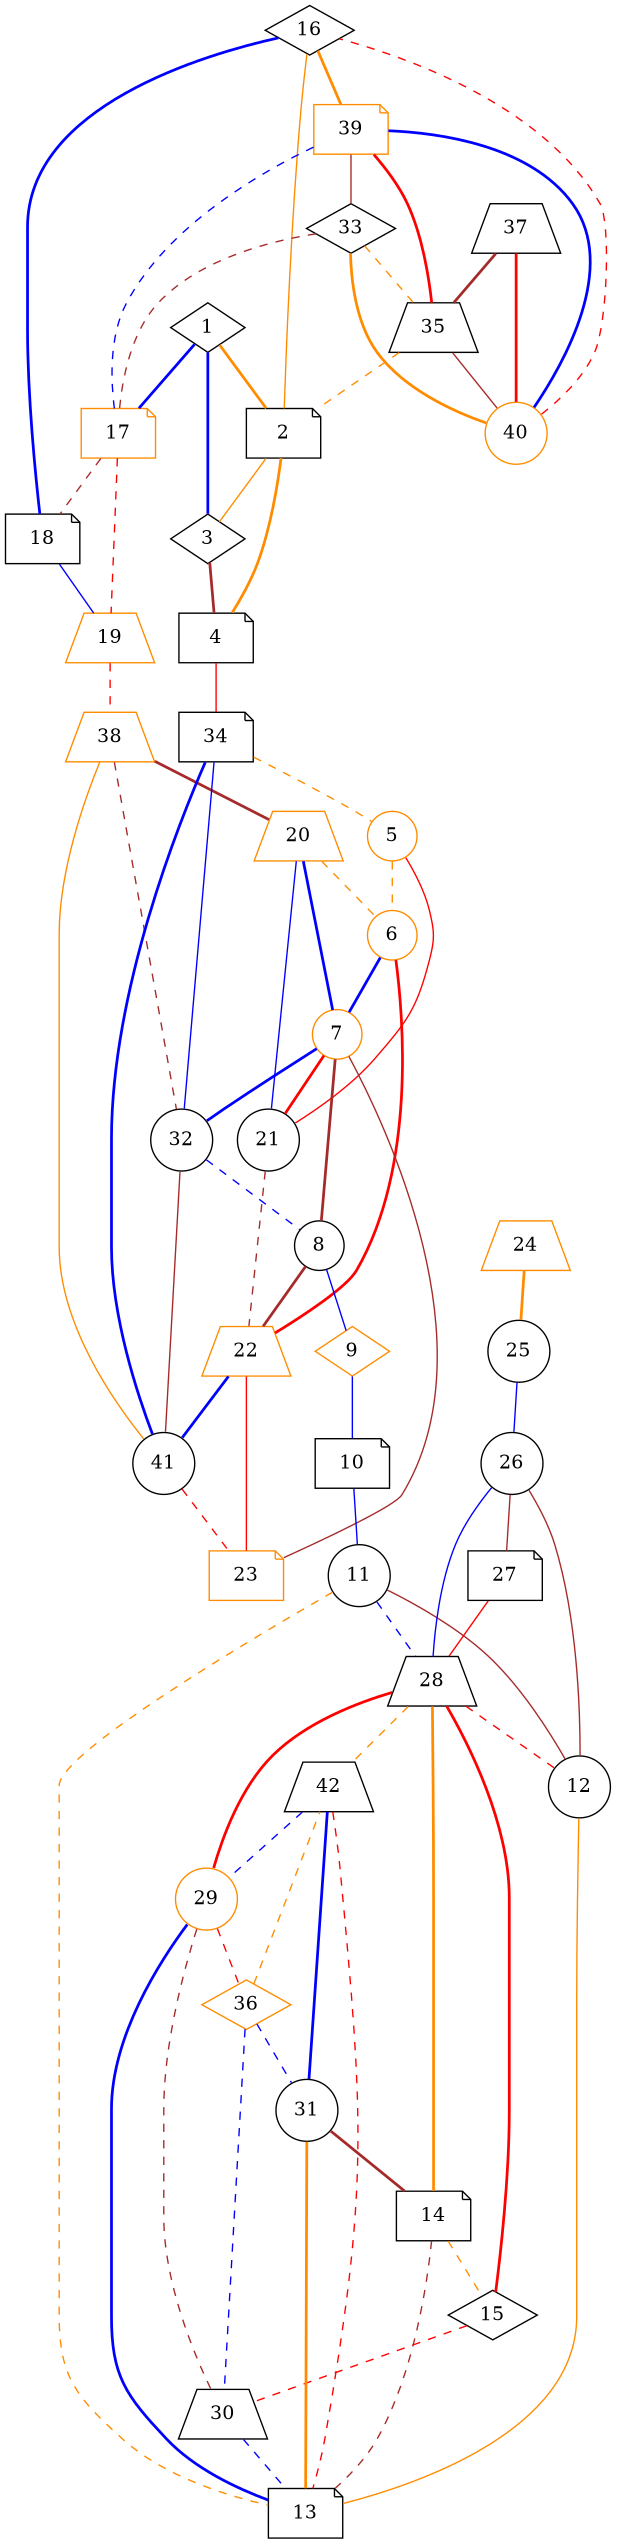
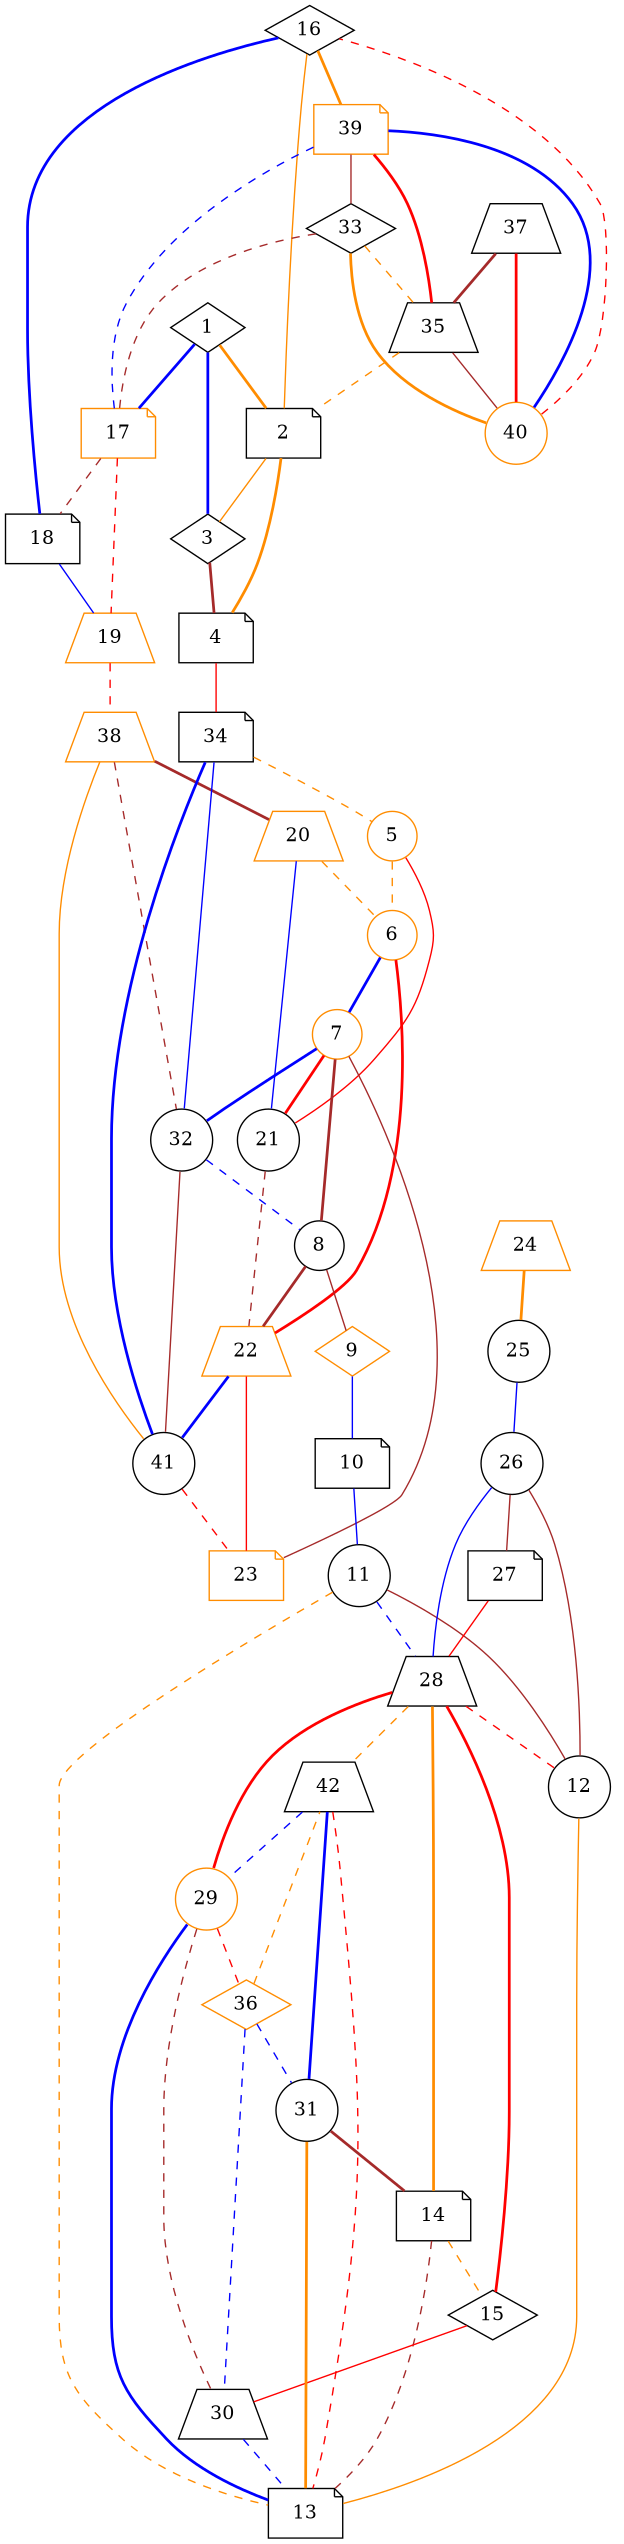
(318, 936) -> none
(337, 1302) -> (337, 1302)
(360, 2364) -> (360, 2364)
